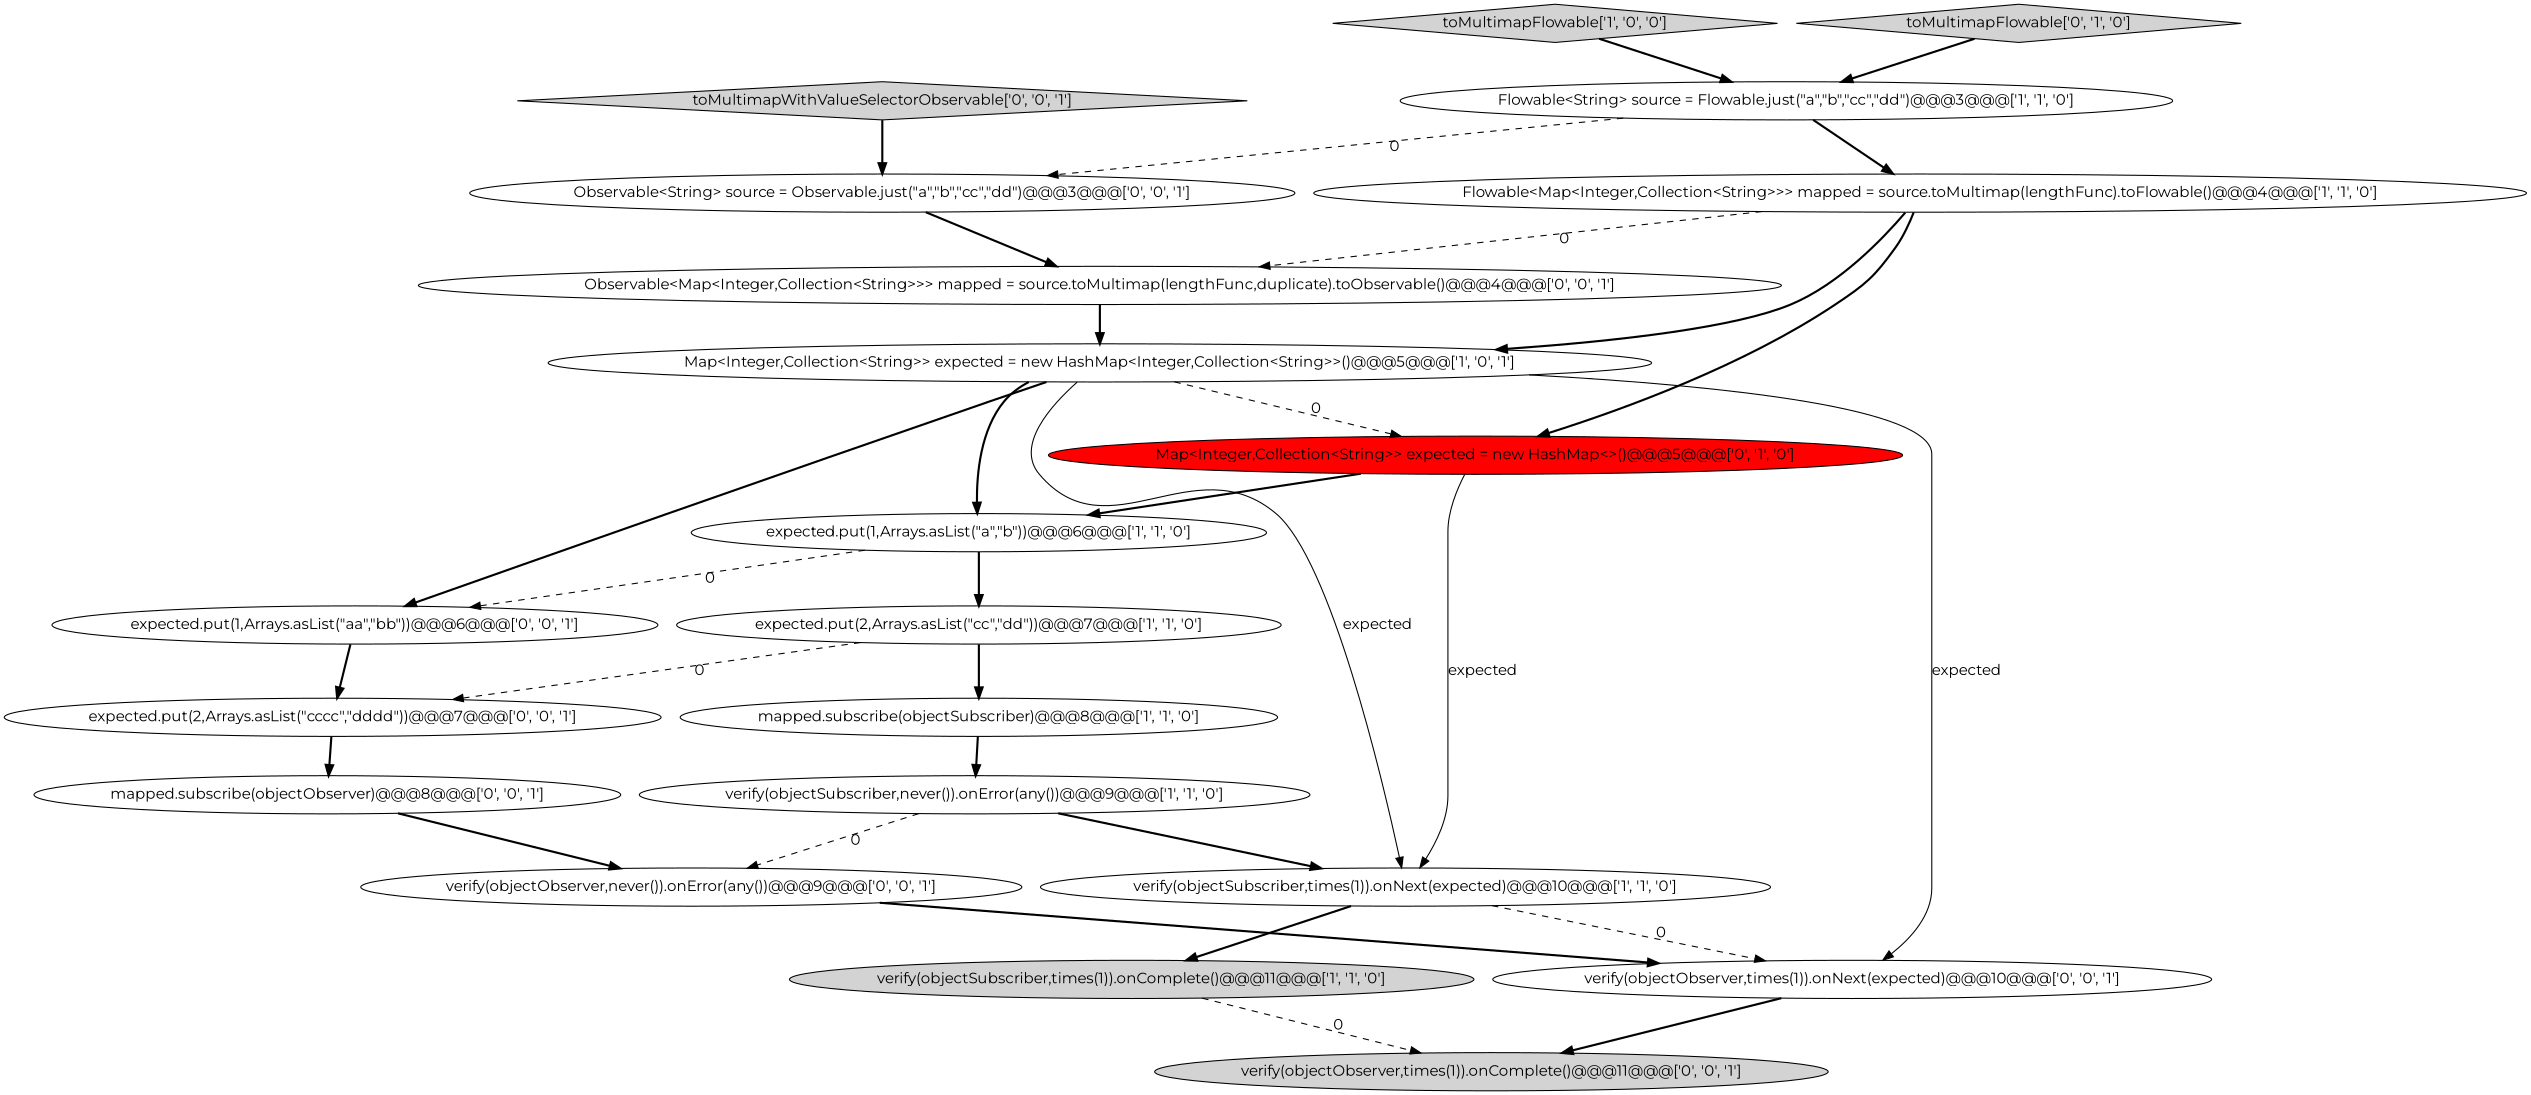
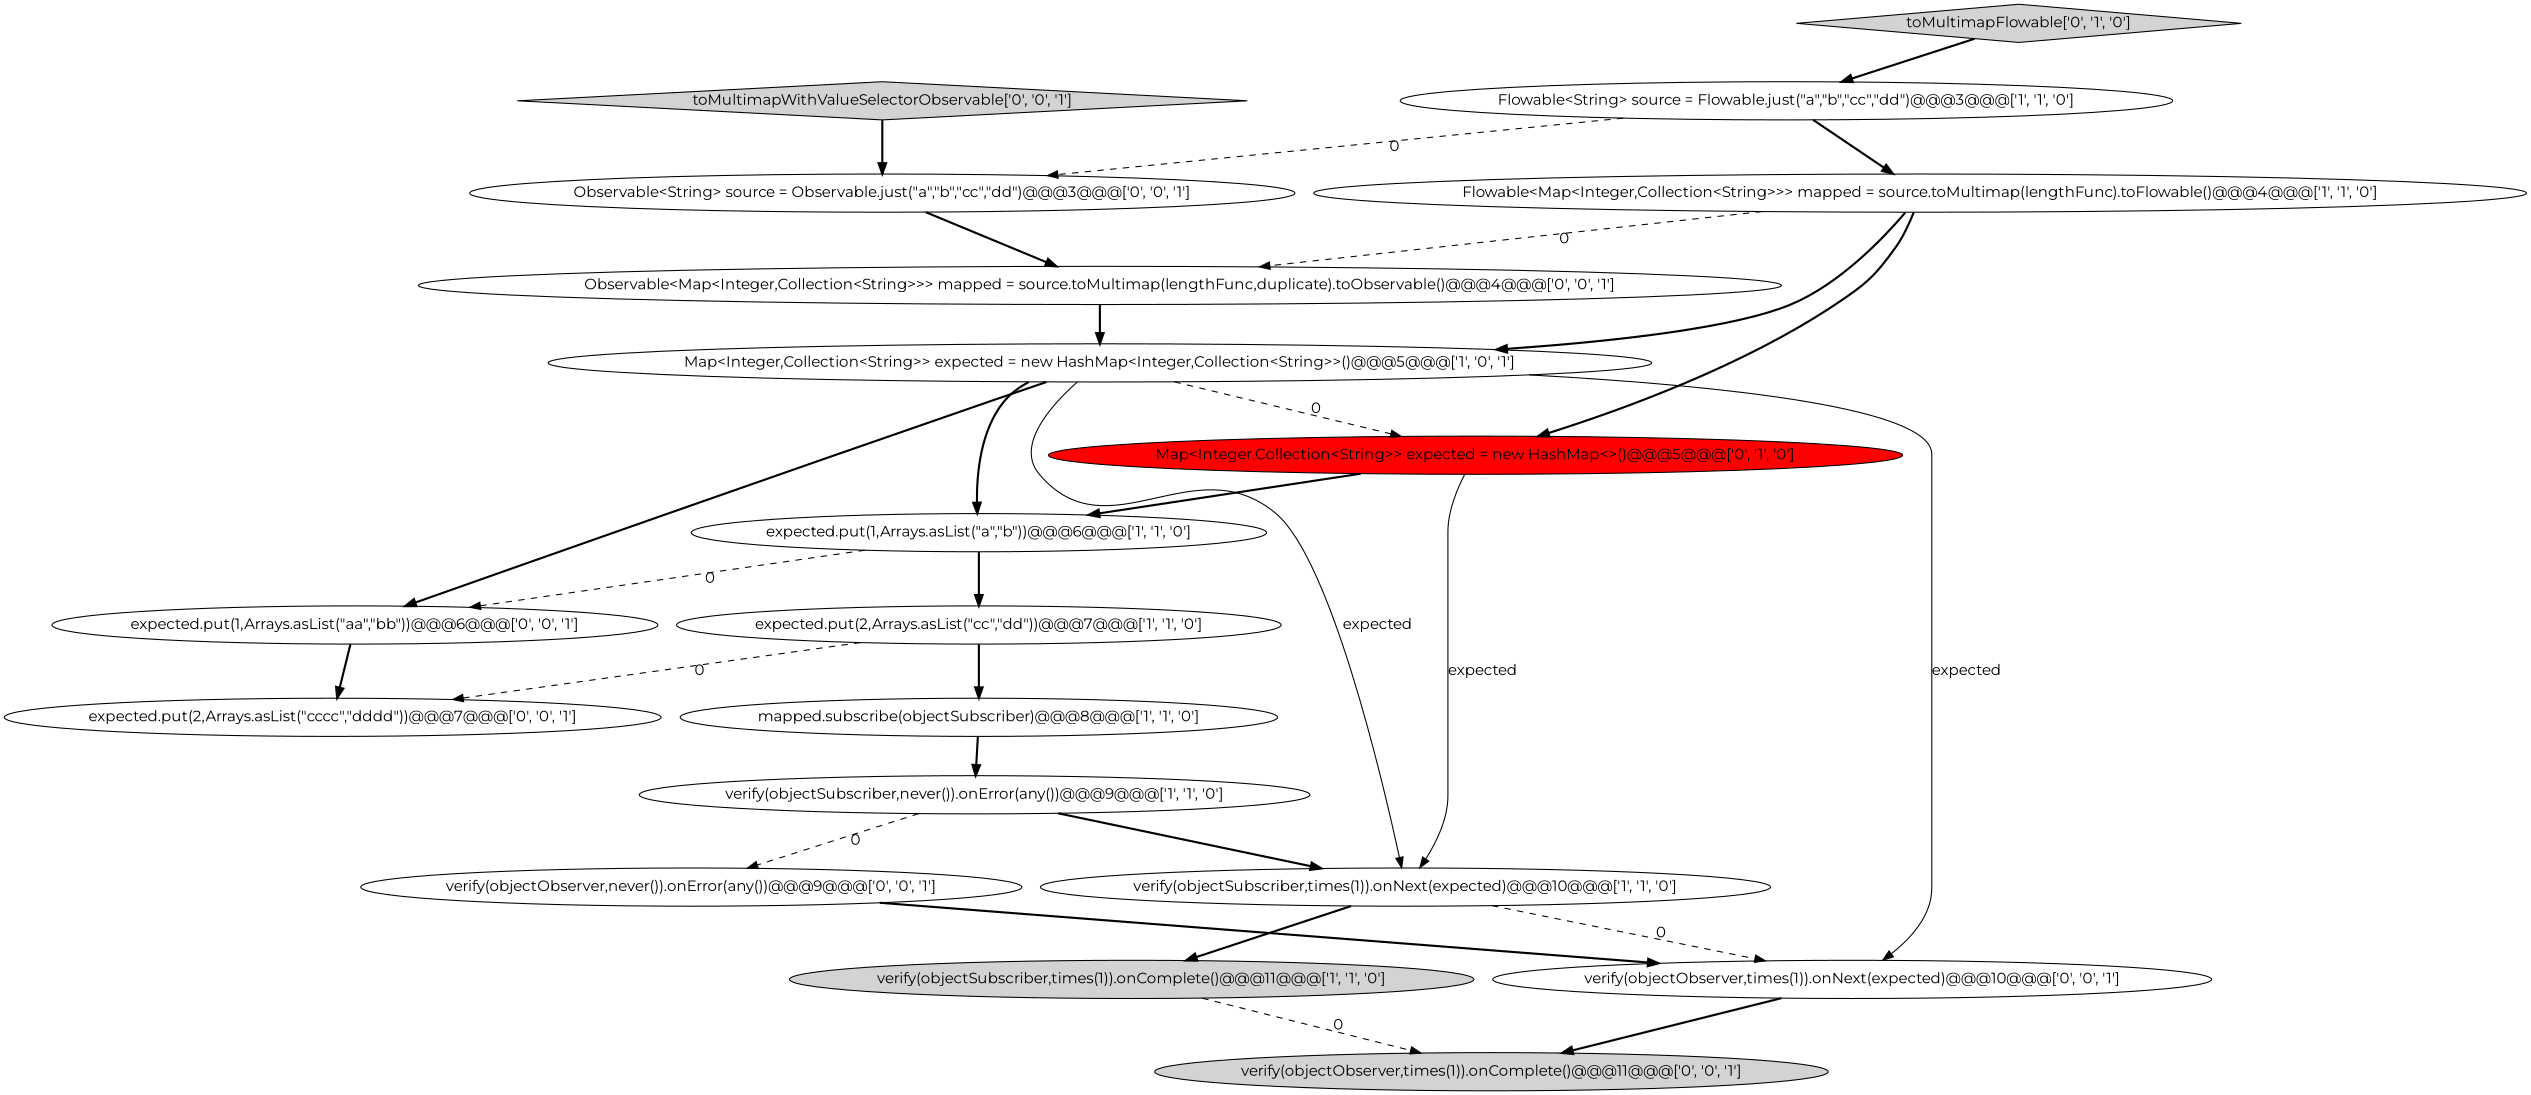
(1555, 23) -> none
(327, 795) -> none
